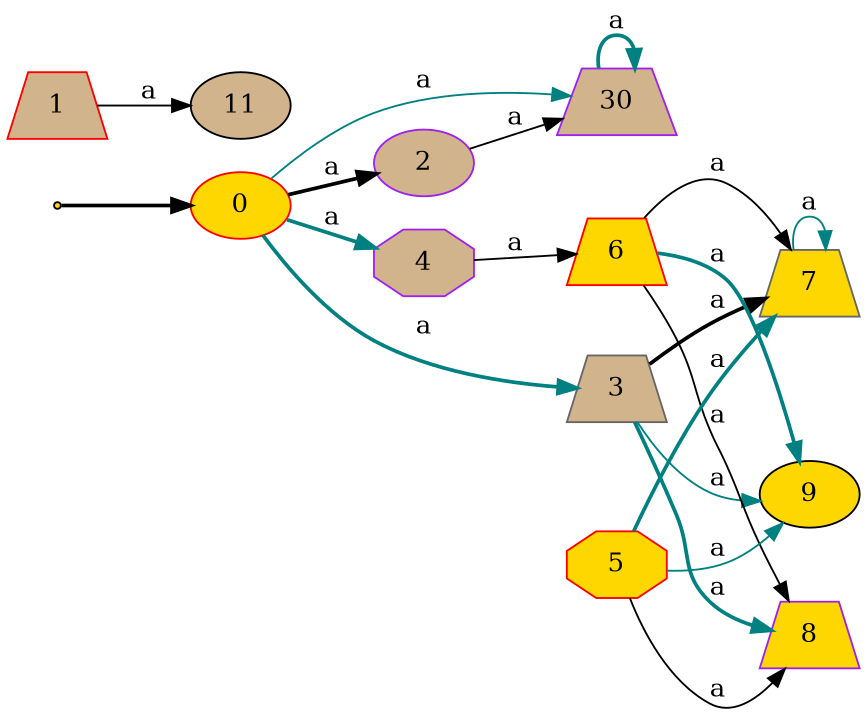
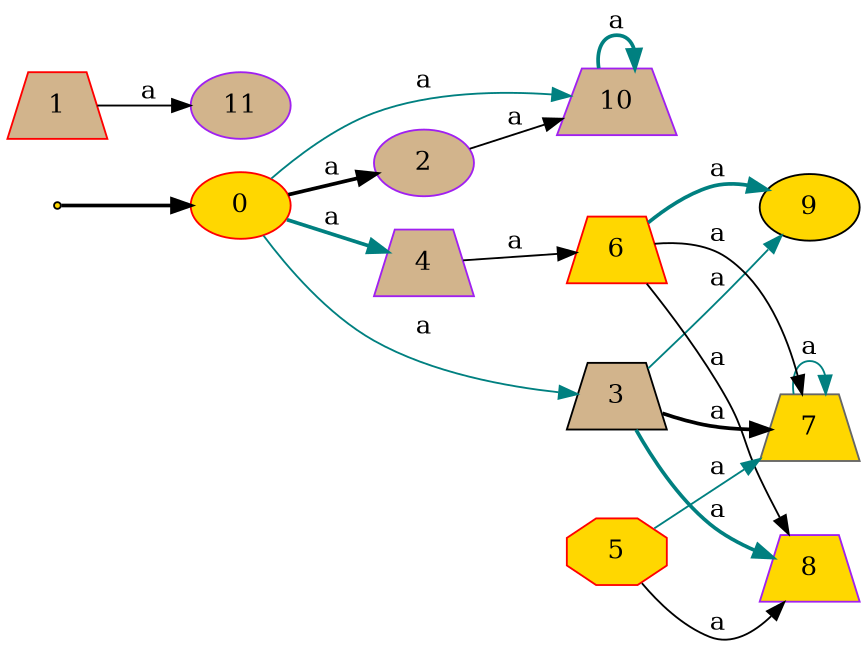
(617, 102) -> (617, 102)
(241, 106) -> (241, 106)
(424, 263) -> (424, 263)
(391, 349) -> (392, 350)
(617, 389) -> (617, 396)
(689, 426) -> (701, 497)
(722, 564) -> none
